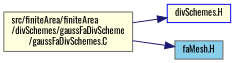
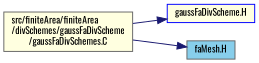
(199, 13) -> (211, 13)
